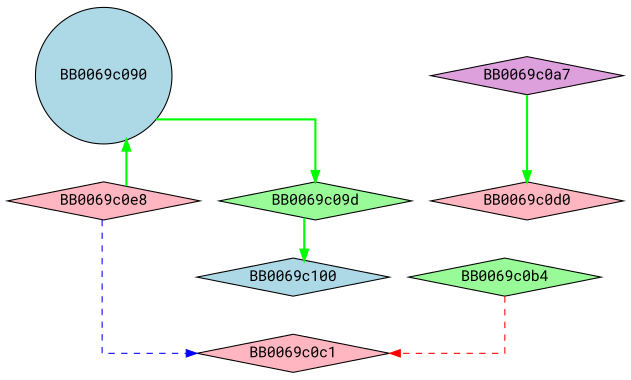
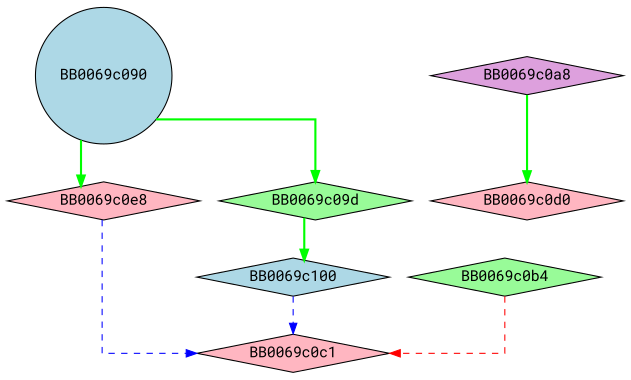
(527, 76) -> (527, 76)
(126, 168) -> (81, 158)
none -> (293, 310)
